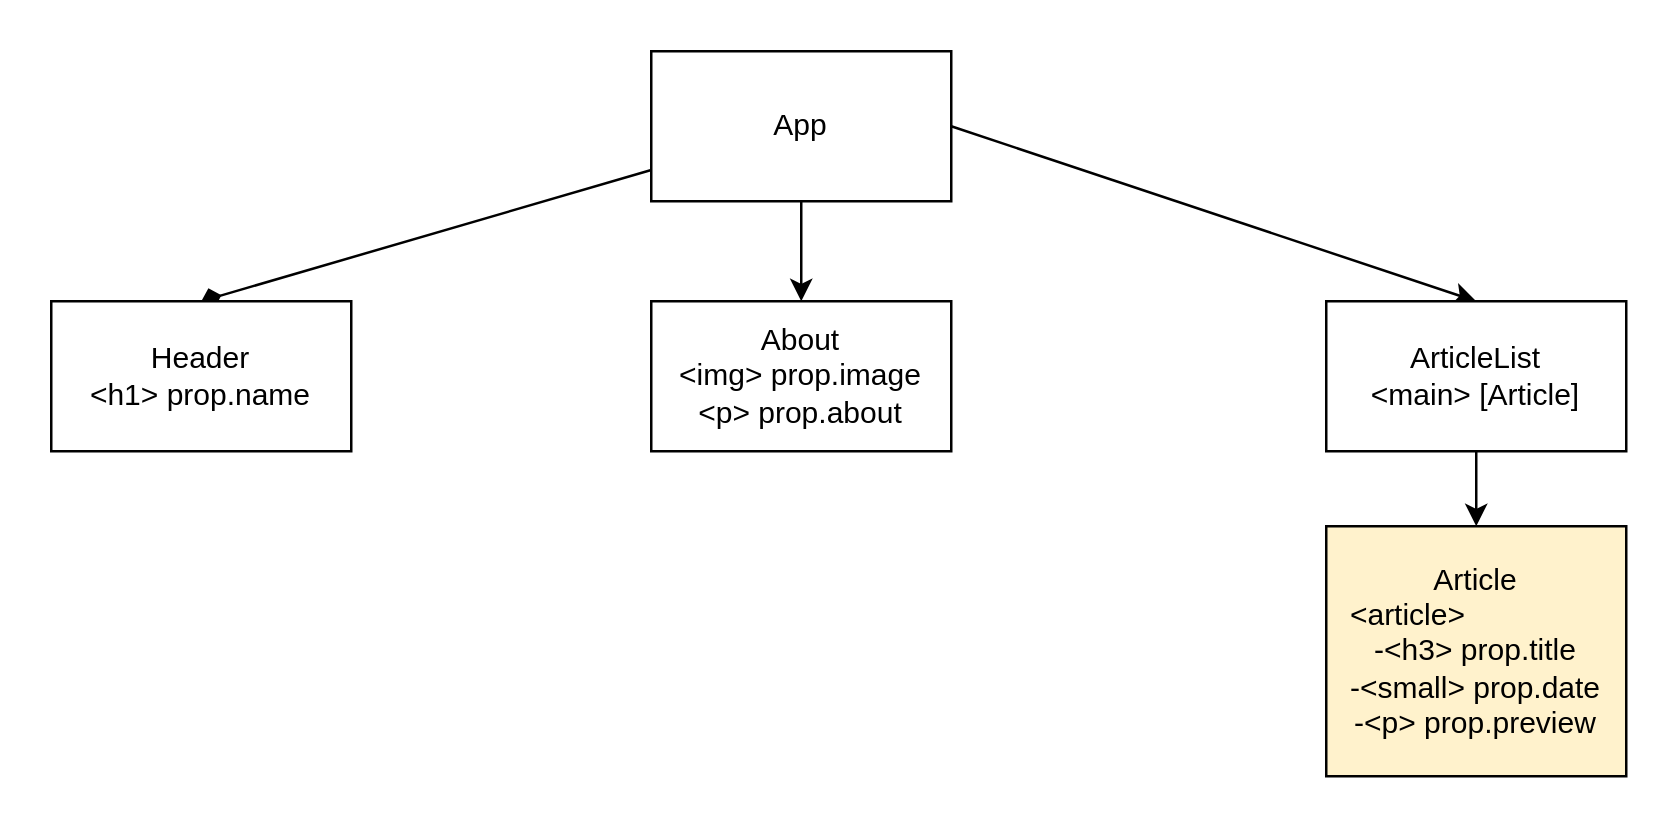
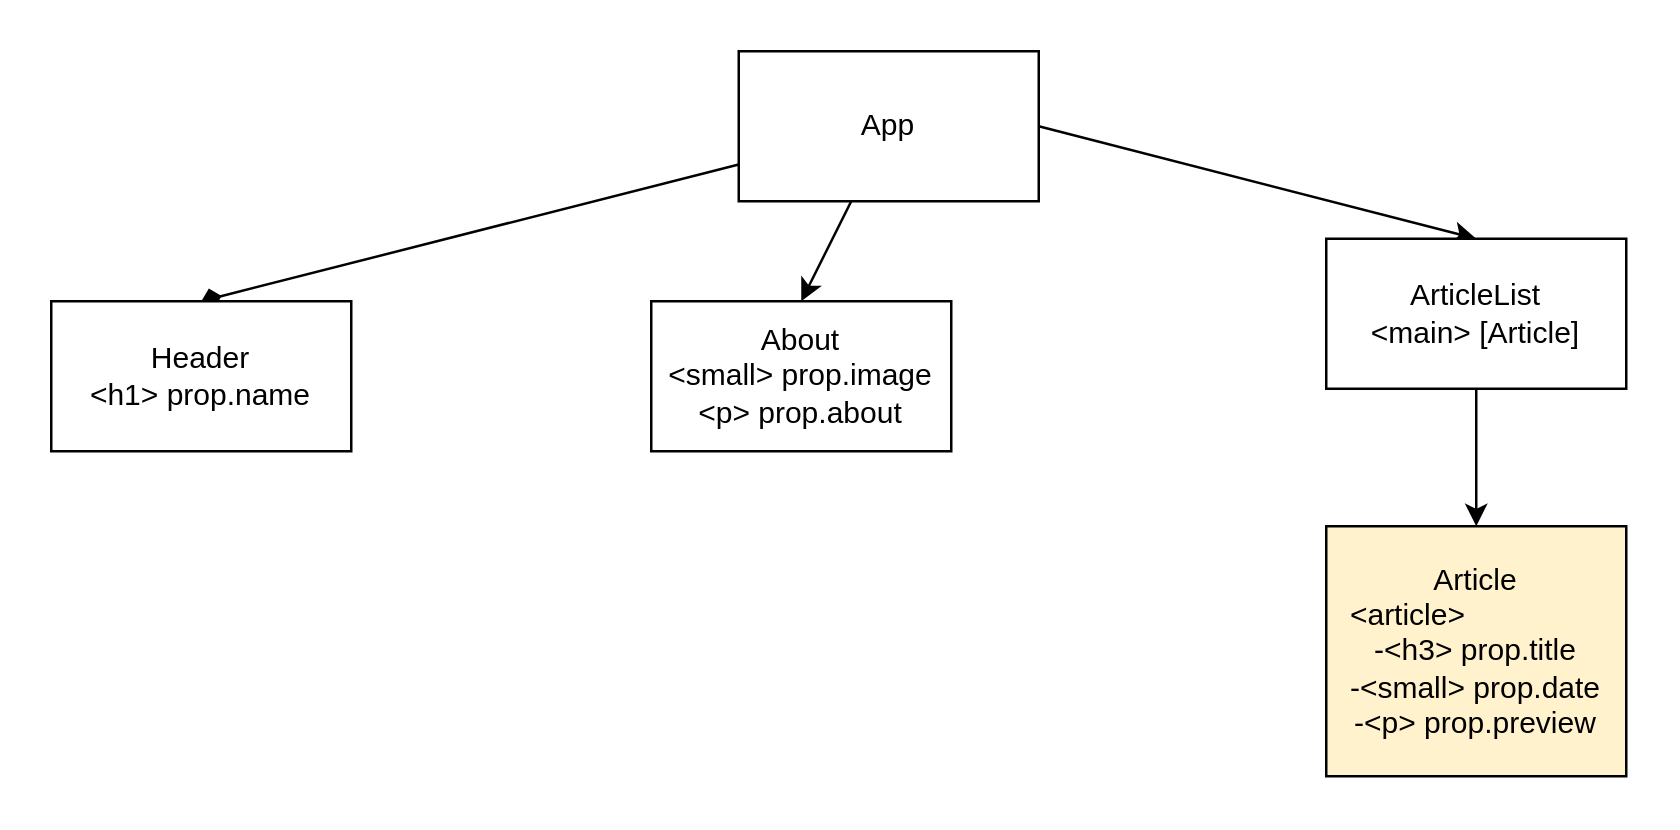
(801, 126) -> (889, 126)
(801, 376) -> (801, 376)
(1476, 376) -> (1476, 314)
